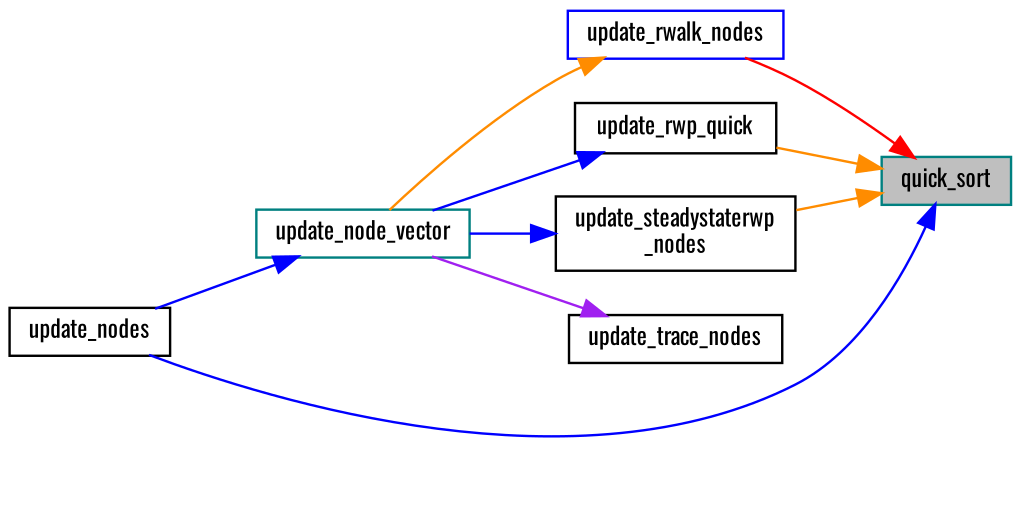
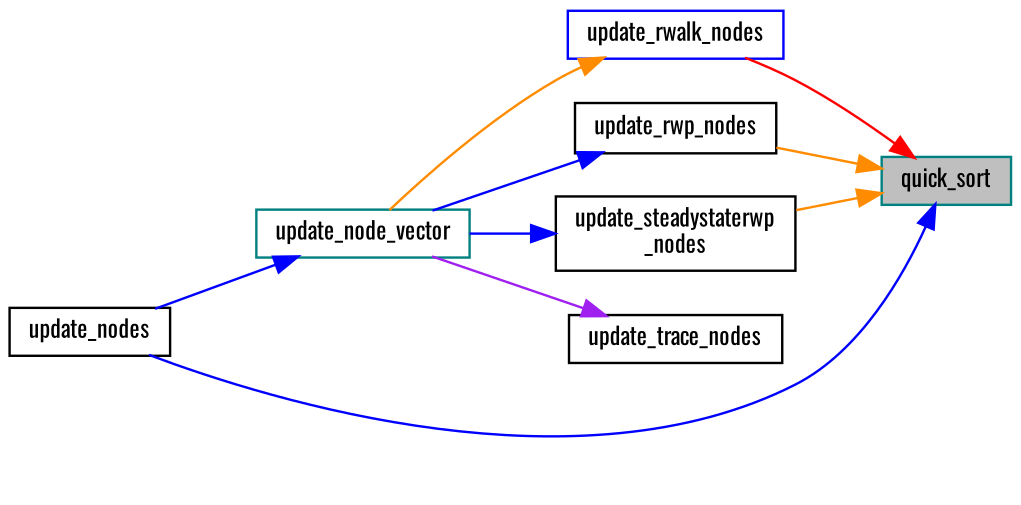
(676, 128) -> (676, 128)
